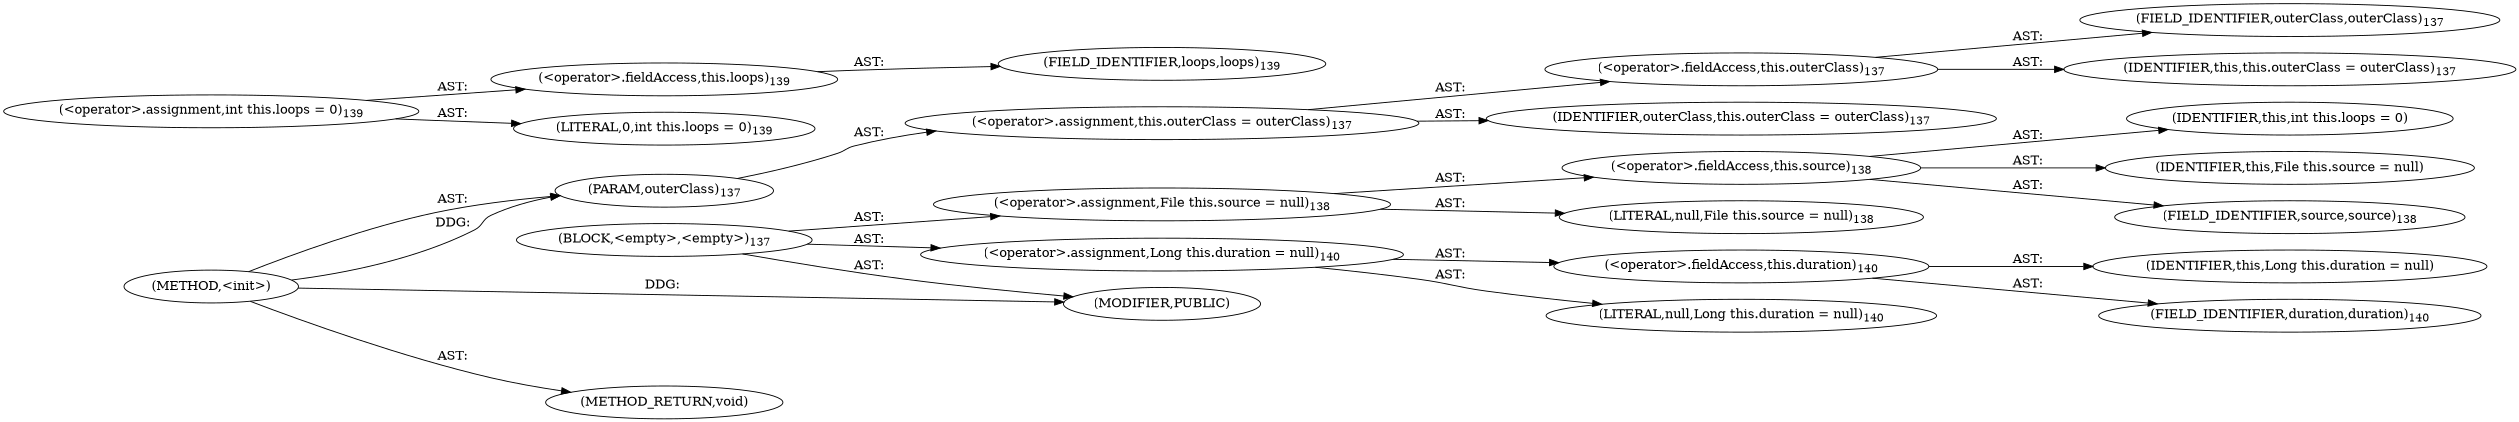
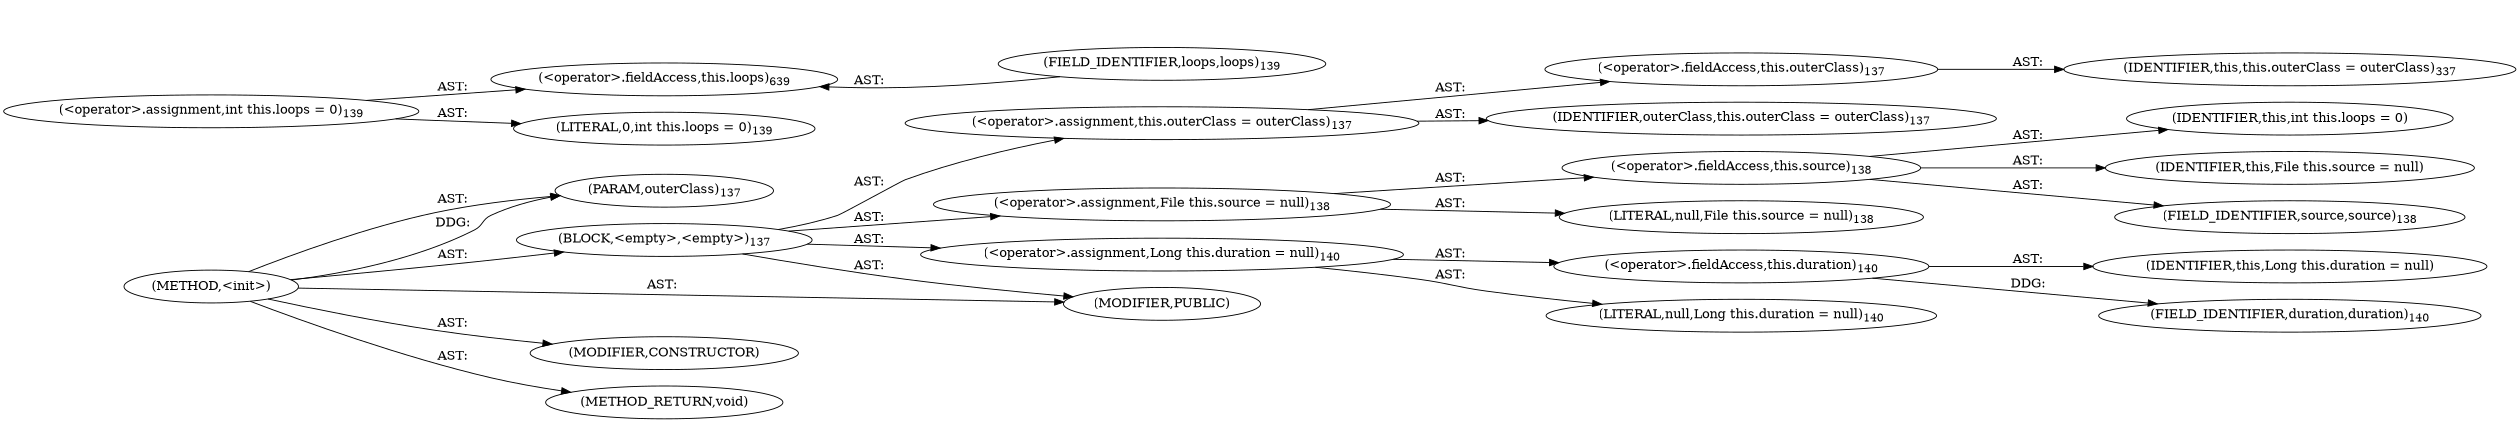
(2290, 20) -> none
(2446, 68) -> (2446, 68)
(904, 69) -> (945, 86)
(780, 78) -> (780, 78)
(832, 155) -> (913, 177)
none -> (422, 267)
(2030, 284) -> (2030, 284)
(664, 285) -> (664, 285)
none -> (664, 353)
